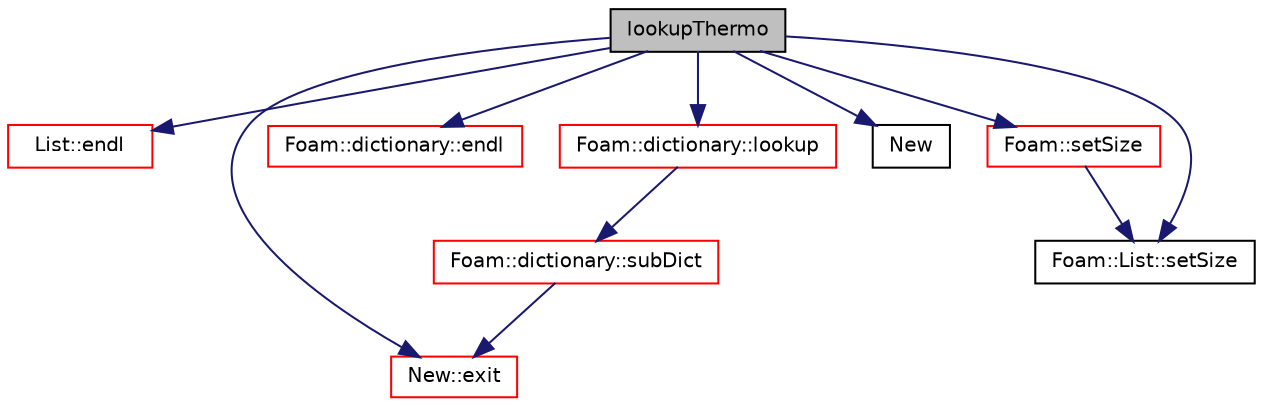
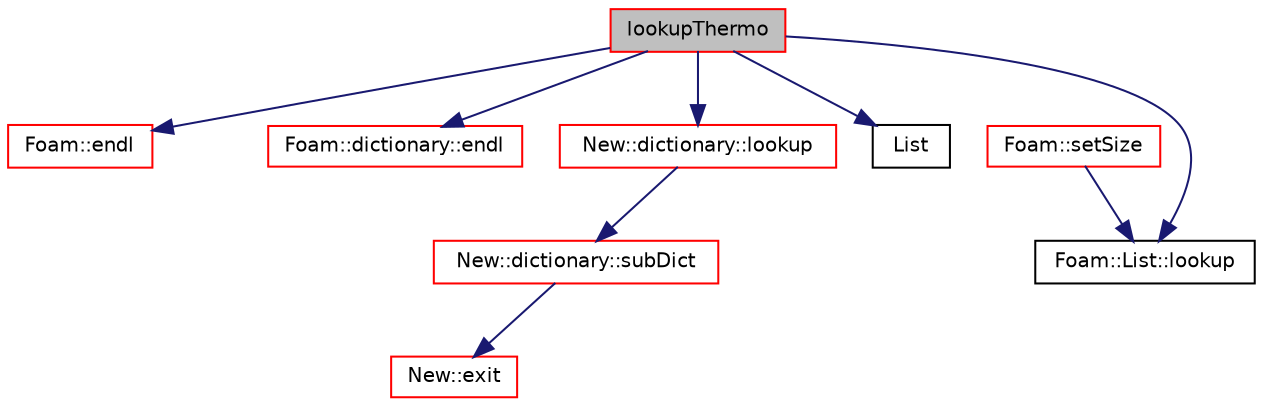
(698, 30) -> (698, 30)
(878, 86) -> none
(309, 89) -> none
(80, 146) -> (80, 146)
(698, 146) -> (698, 146)
(911, 146) -> (911, 146)
(576, 262) -> (576, 262)
(1145, 262) -> (1145, 262)
